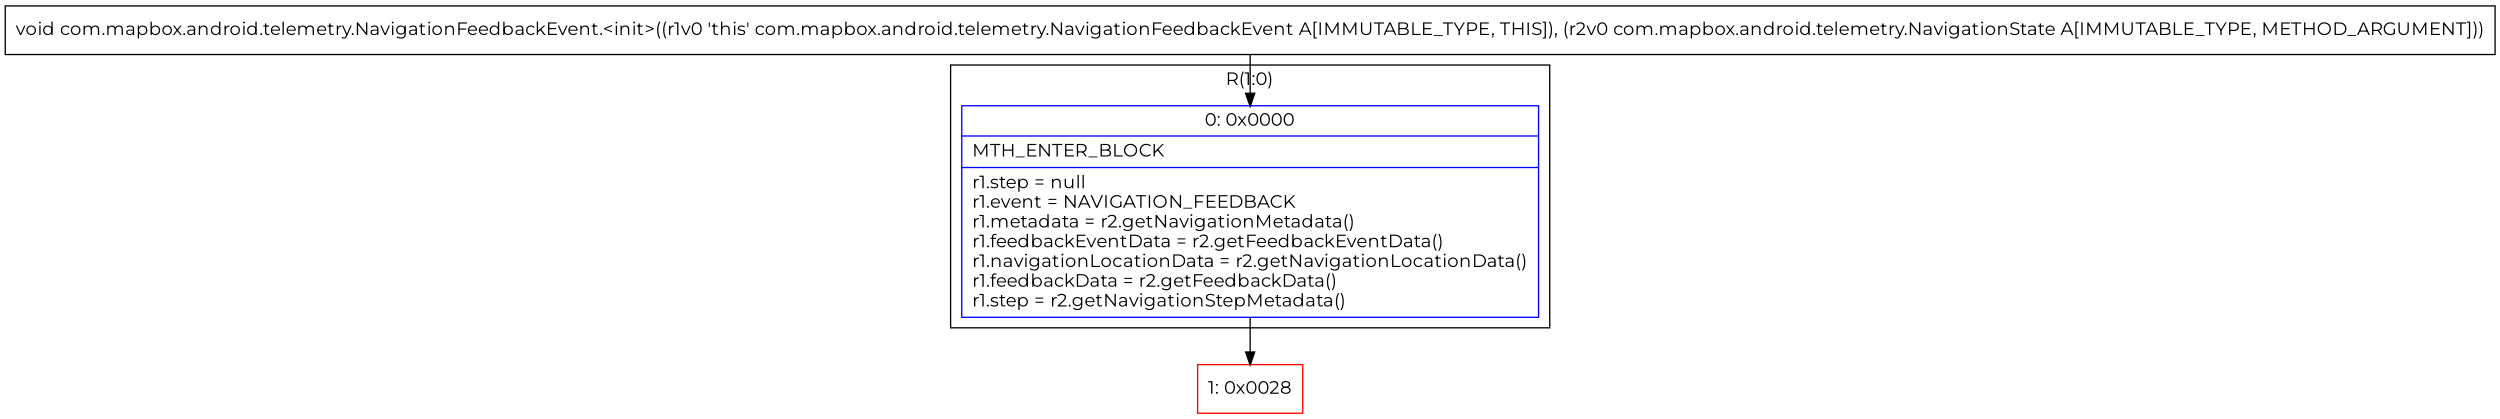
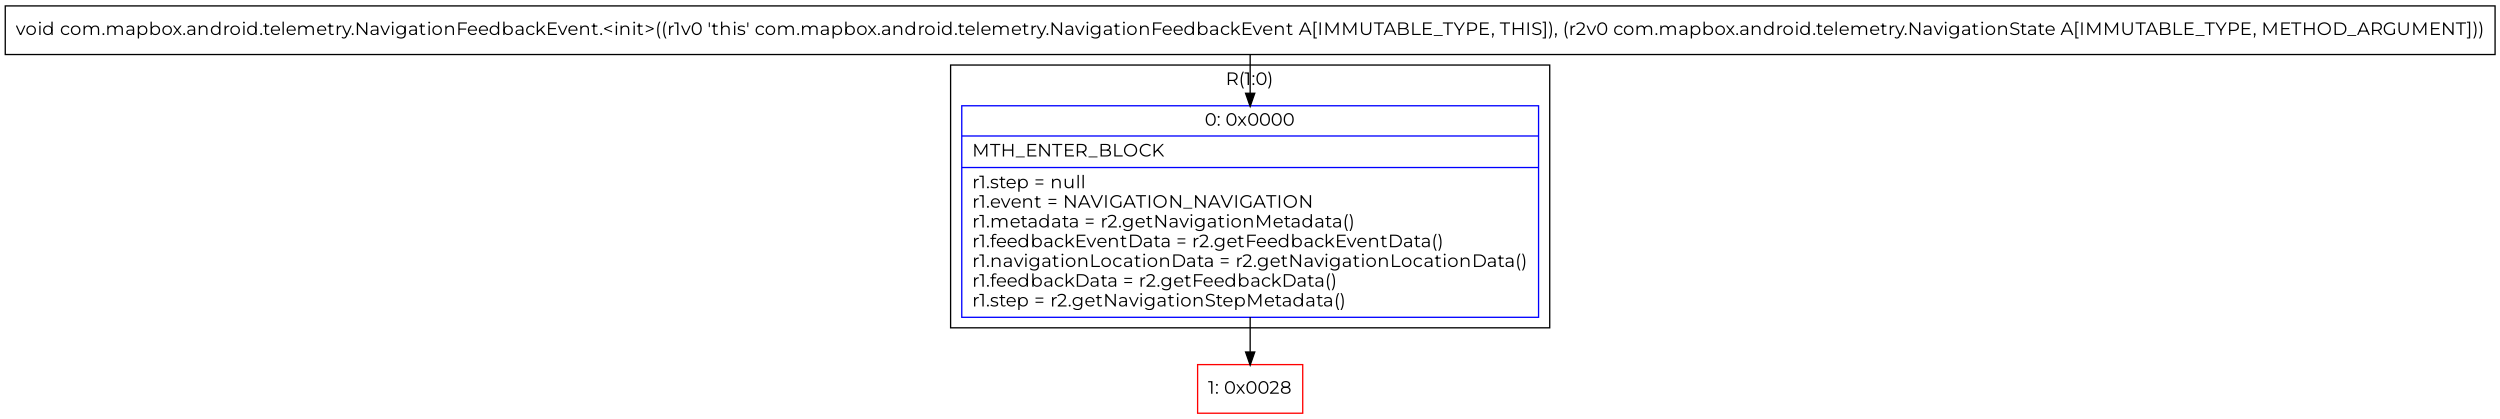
(1135, 202) -> (1143, 202)
